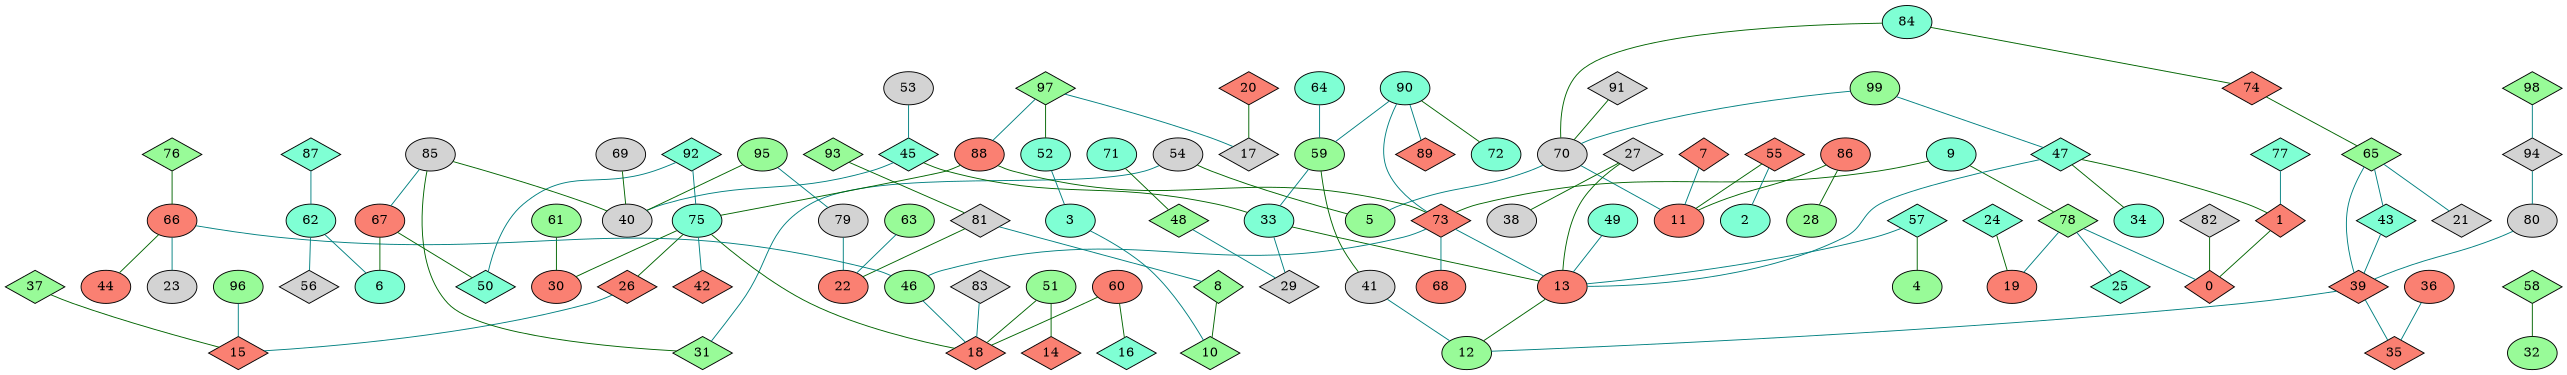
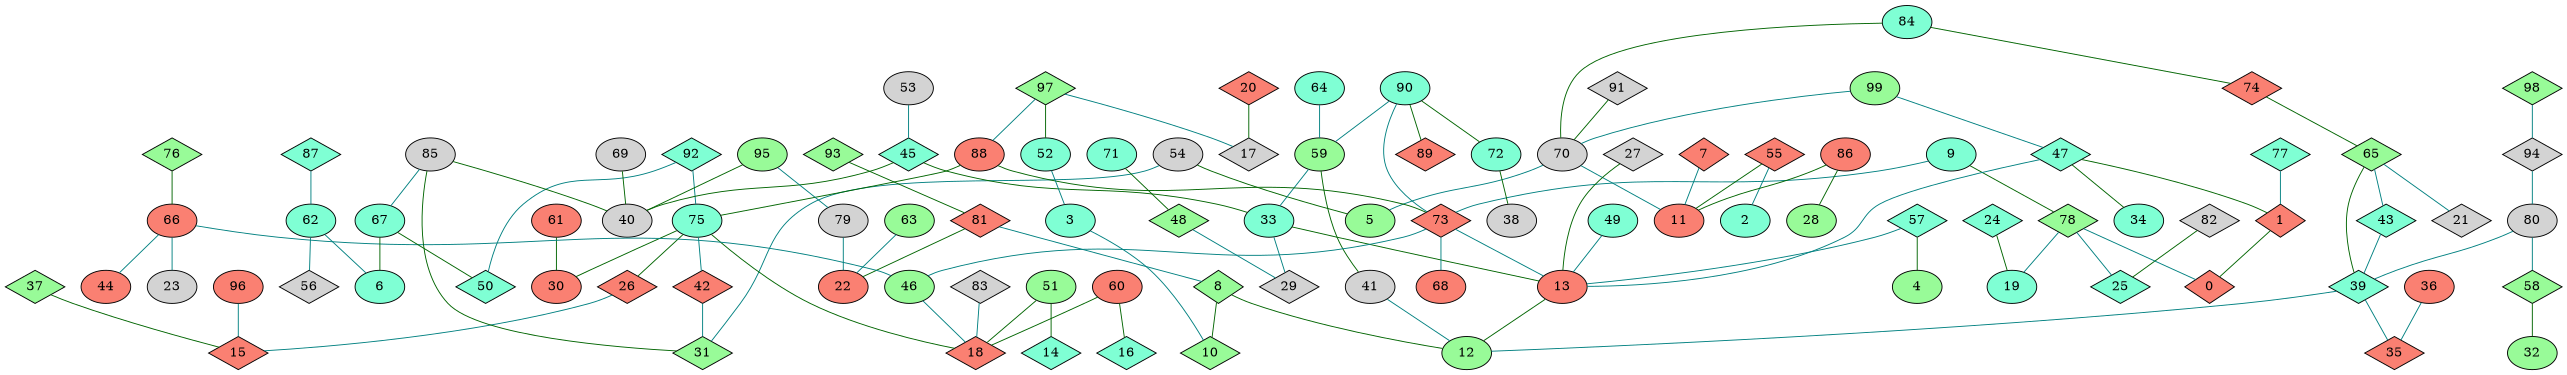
(1416, 122) -> (1416, 122)
(1588, 179) -> (1504, 187)
(1703, 182) -> (1703, 182)
(770, 187) -> (770, 187)
(2347, 219) -> (2347, 219)
(380, 221) -> (380, 221)
(556, 221) -> (556, 221)
(980, 221) -> (980, 221)
(139, 254) -> (139, 254)
(2210, 254) -> (2165, 254)
none -> (2532, 254)
(238, 287) -> (238, 287)
(2012, 287) -> (2012, 287)
(2359, 287) -> (2359, 287)
none -> (703, 320)
none -> (1336, 327)
(1051, 353) -> (1051, 353)
